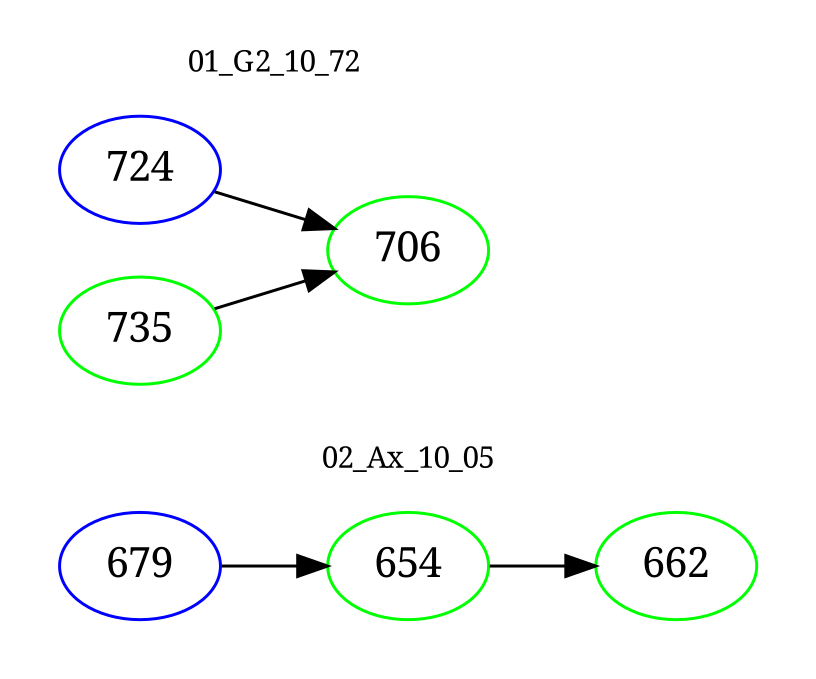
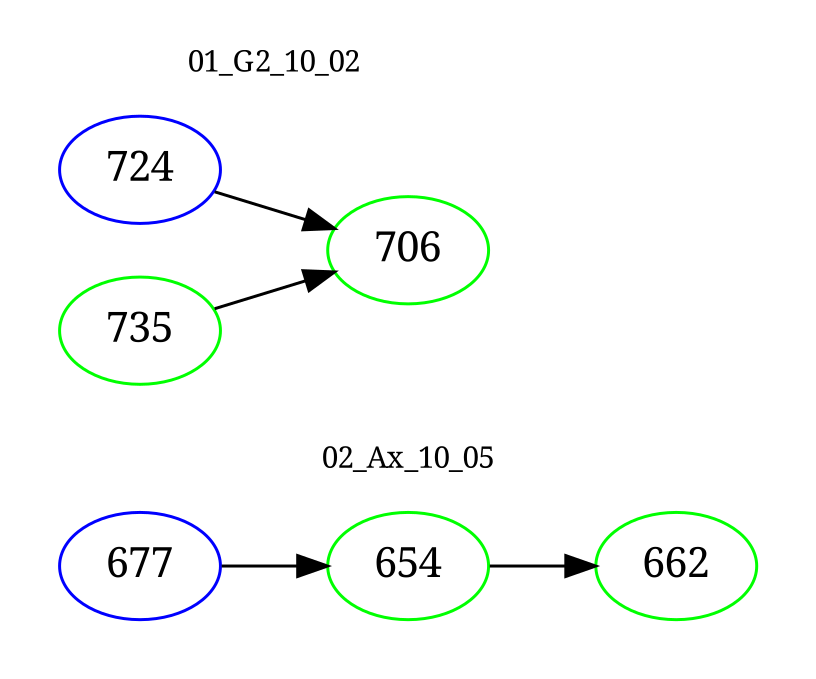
(274, 64) -> (274, 64)
(140, 566) -> (140, 566)
